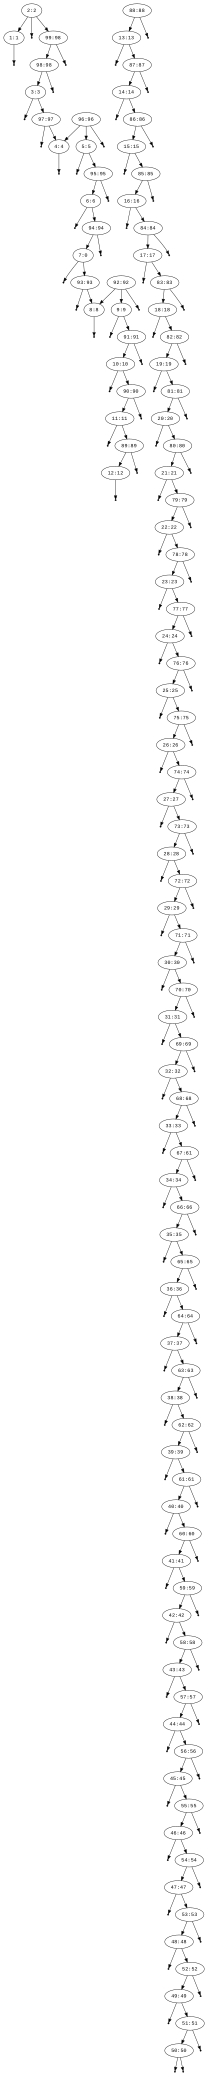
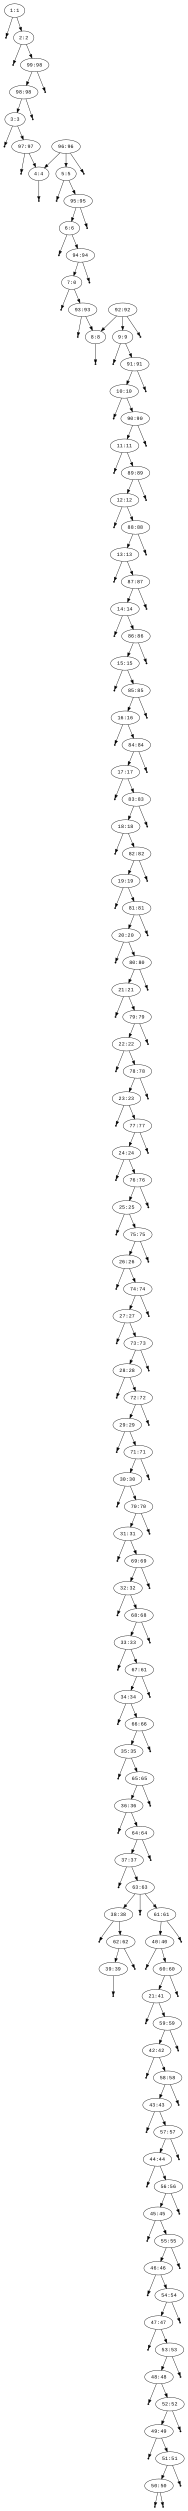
(24, 23) -> (19, 22)
none -> (129, 512)
(180, 1464) -> (150, 1900)
(176, 1561) -> (156, 1996)
